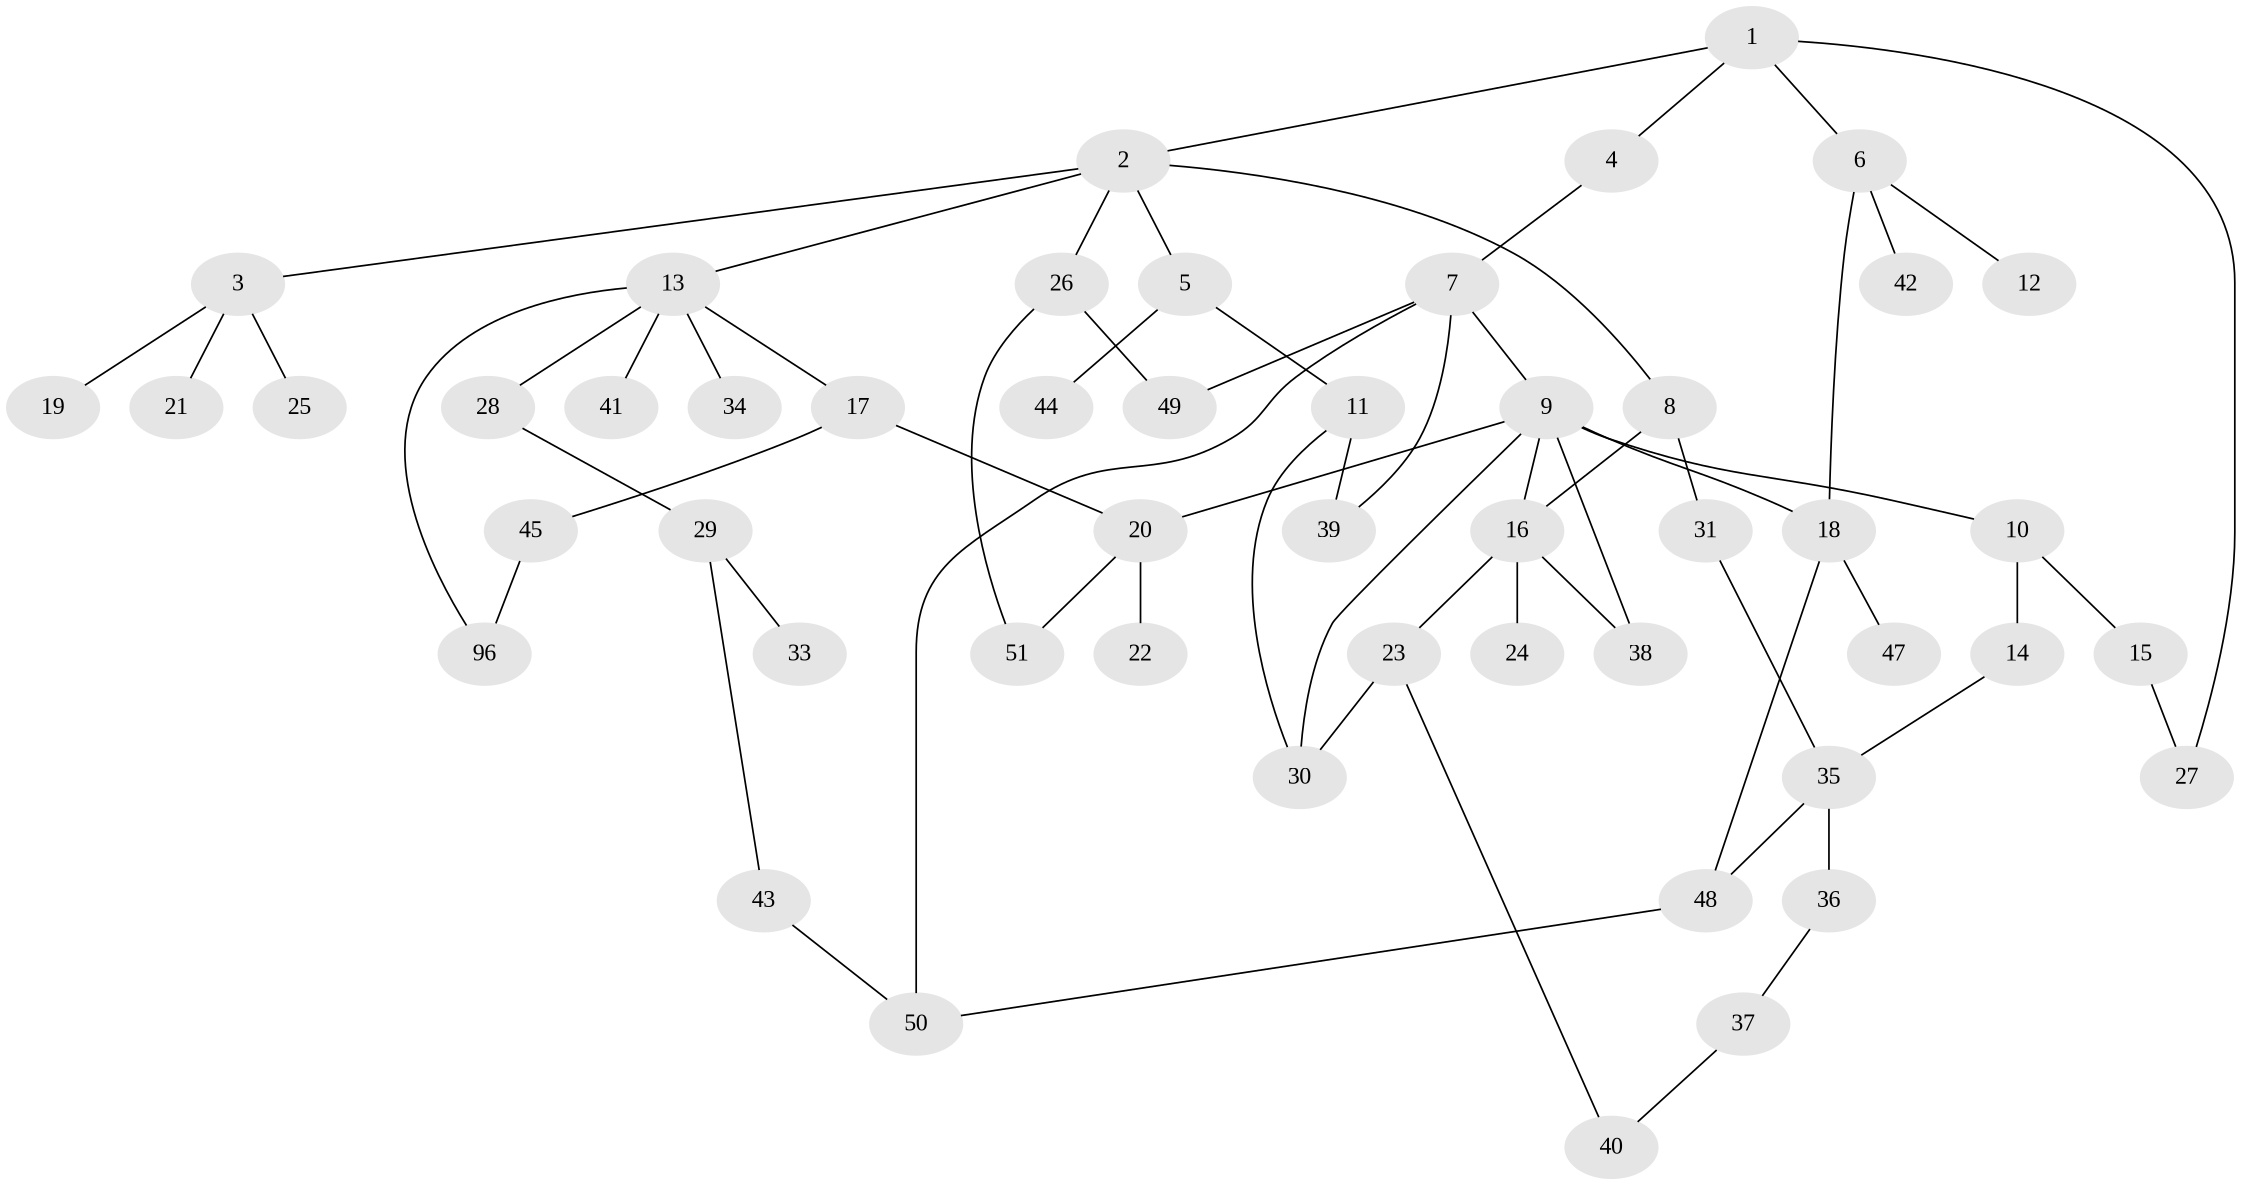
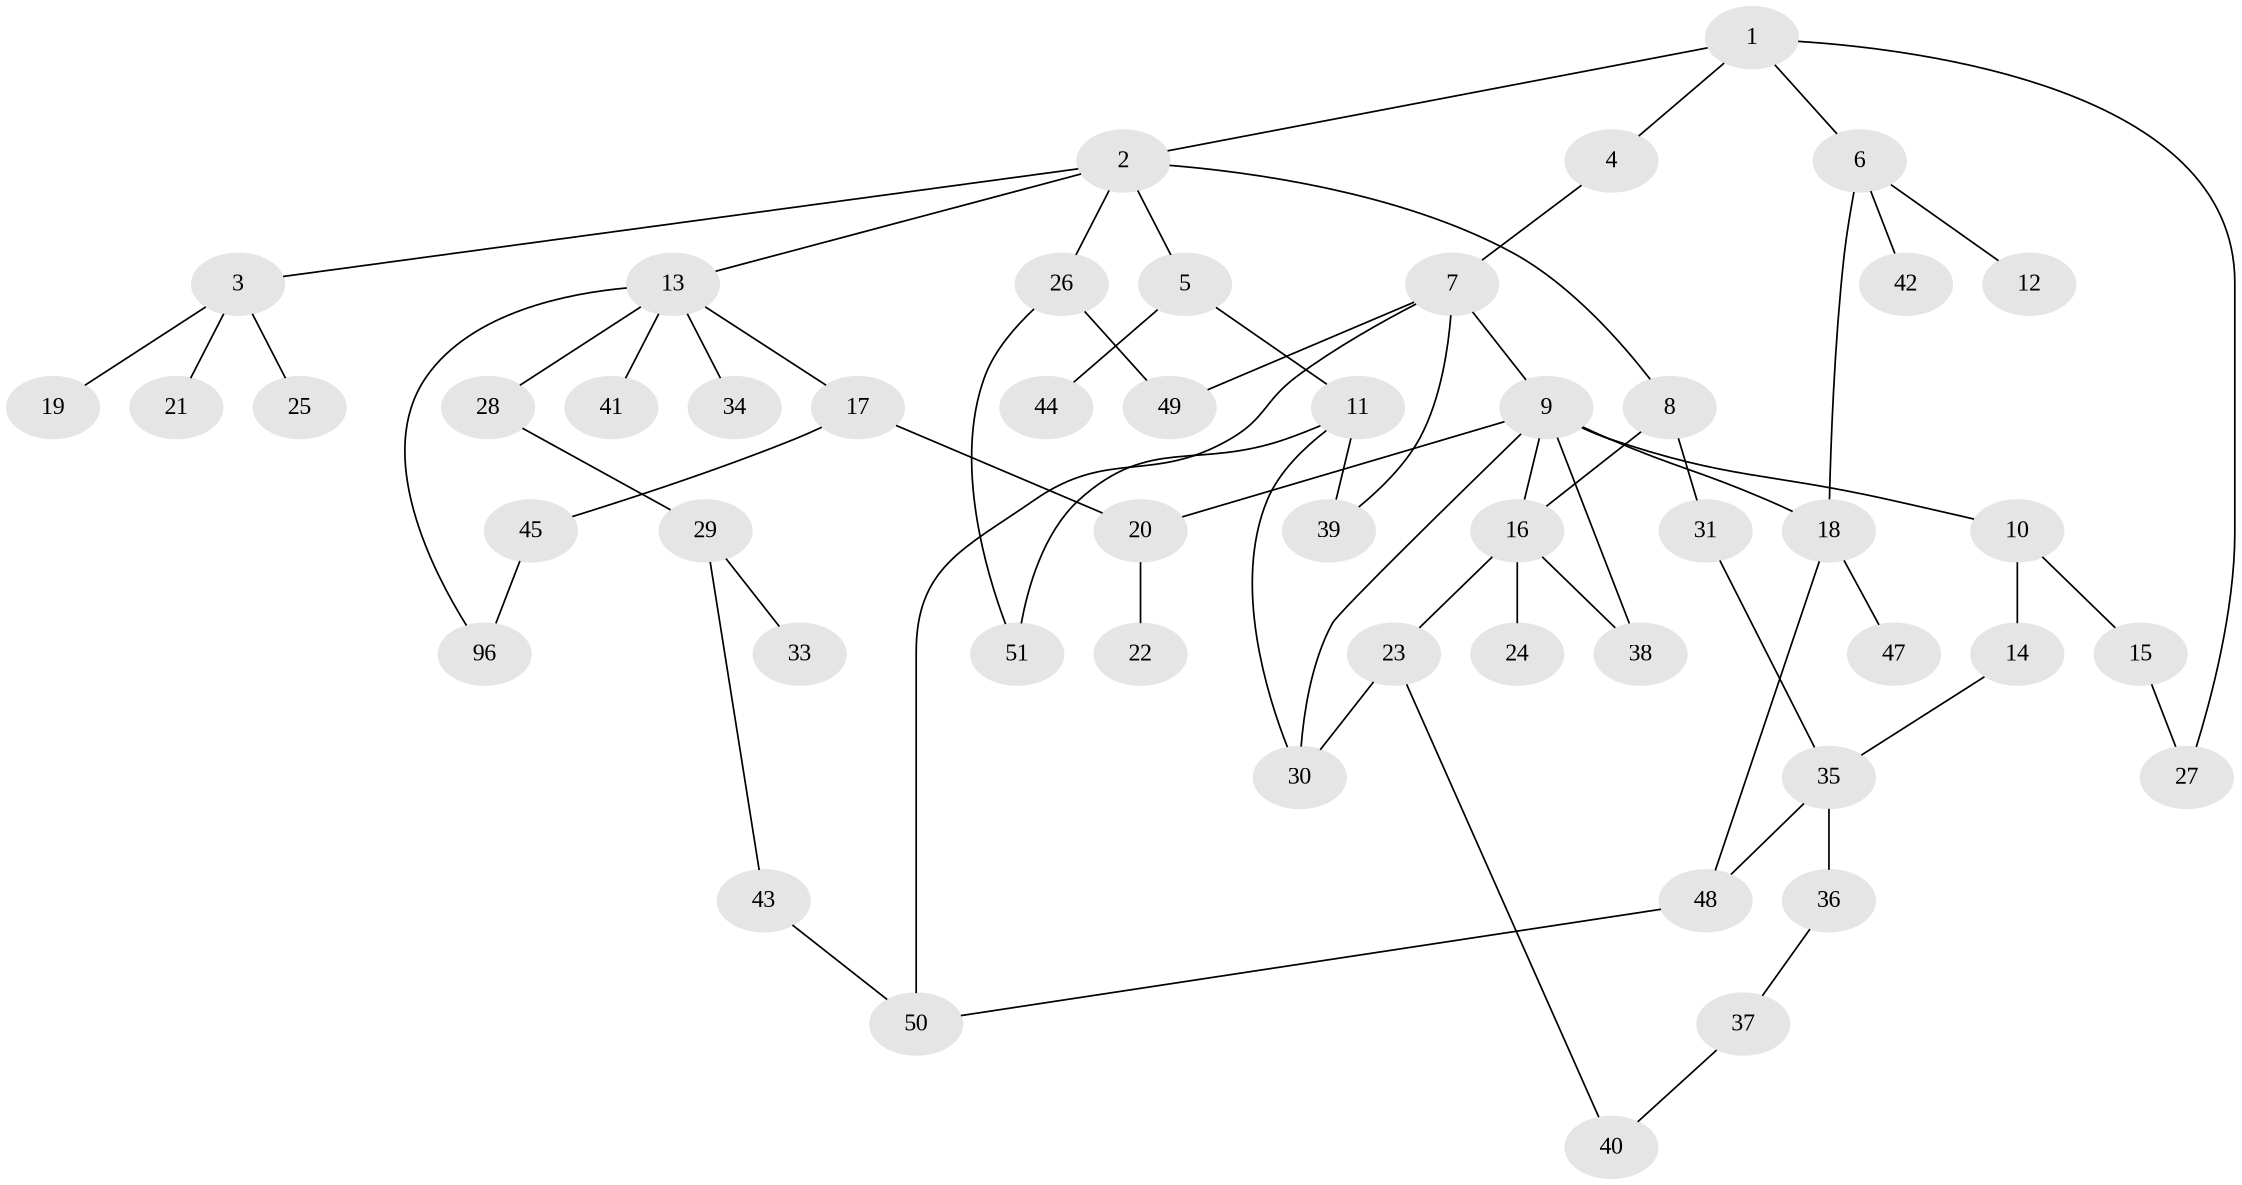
(1079, 592) -> (1102, 482)
